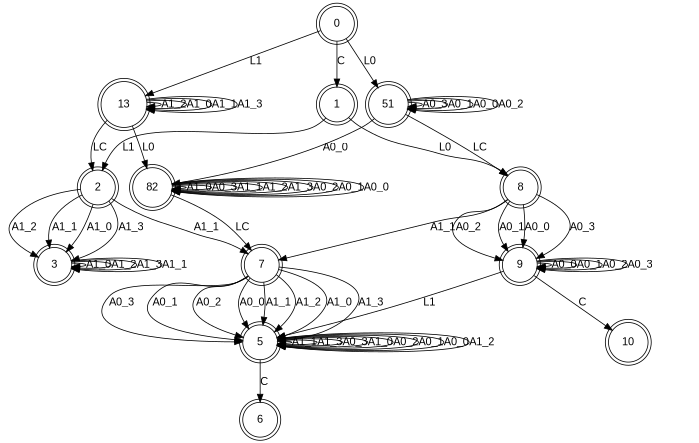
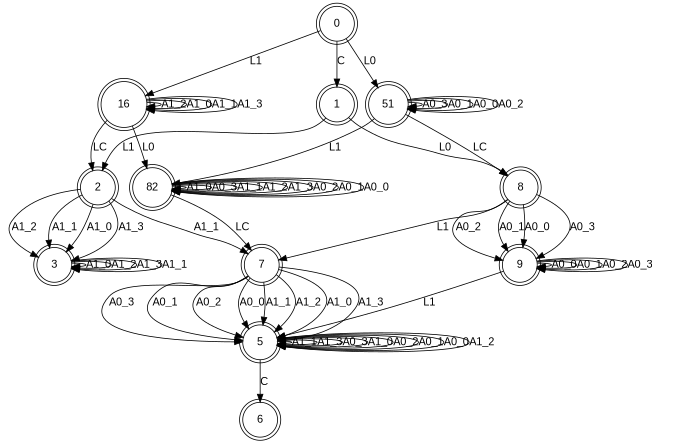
(124, 105) -> (124, 105)
(335, 148) -> (335, 148)
(443, 227) -> (443, 227)
(628, 342) -> none
